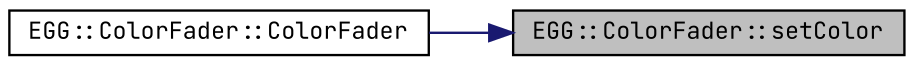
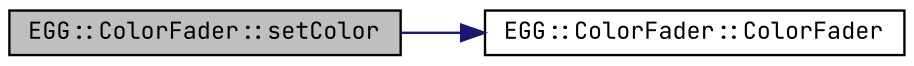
(459, 33) -> (431, 33)
